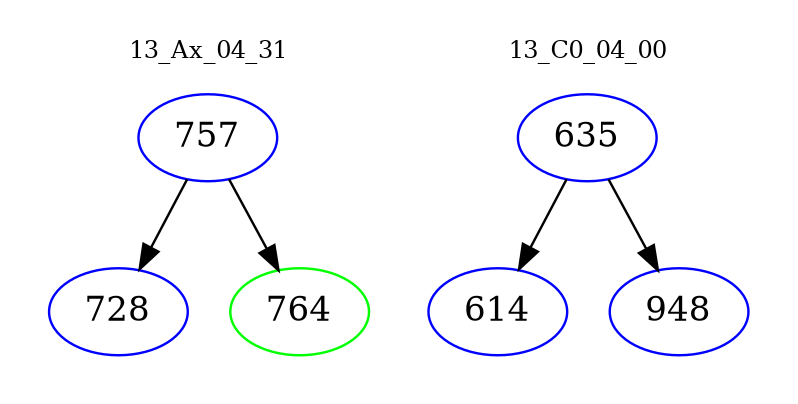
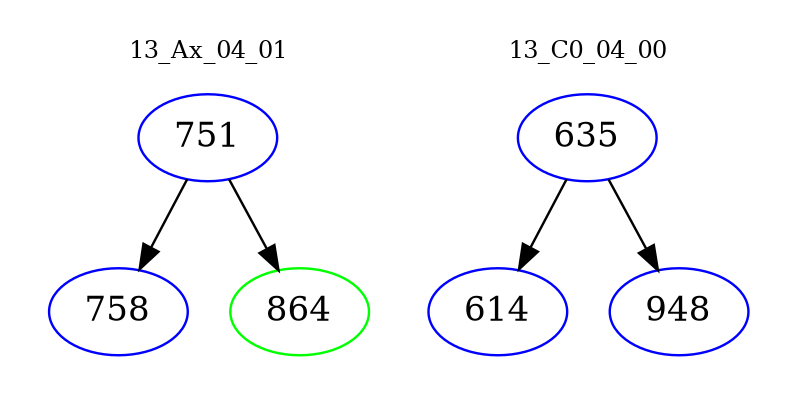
(209, 52) -> (209, 52)
(208, 138) -> (208, 138)
(118, 312) -> (118, 312)
(300, 312) -> (300, 312)
